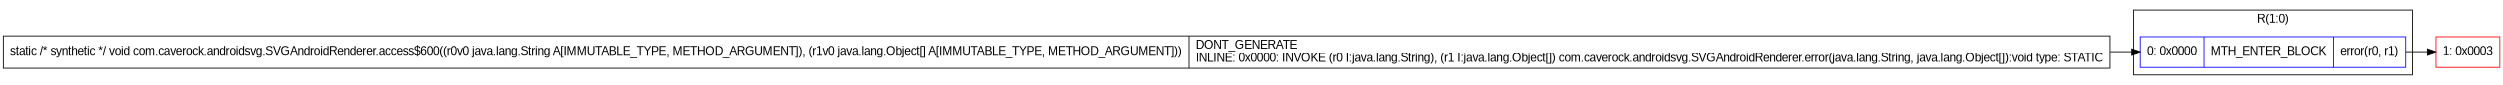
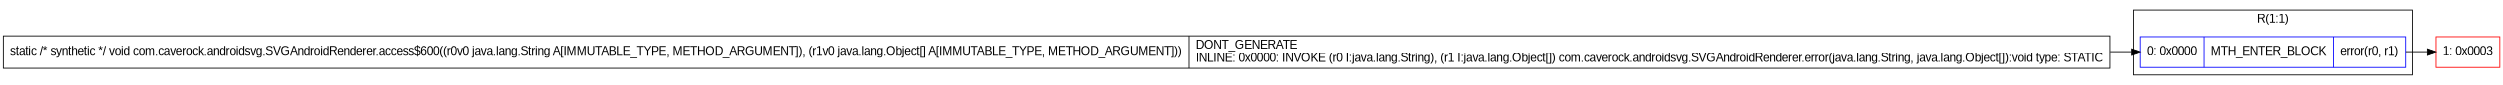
(2273, 20) -> (2273, 20)
